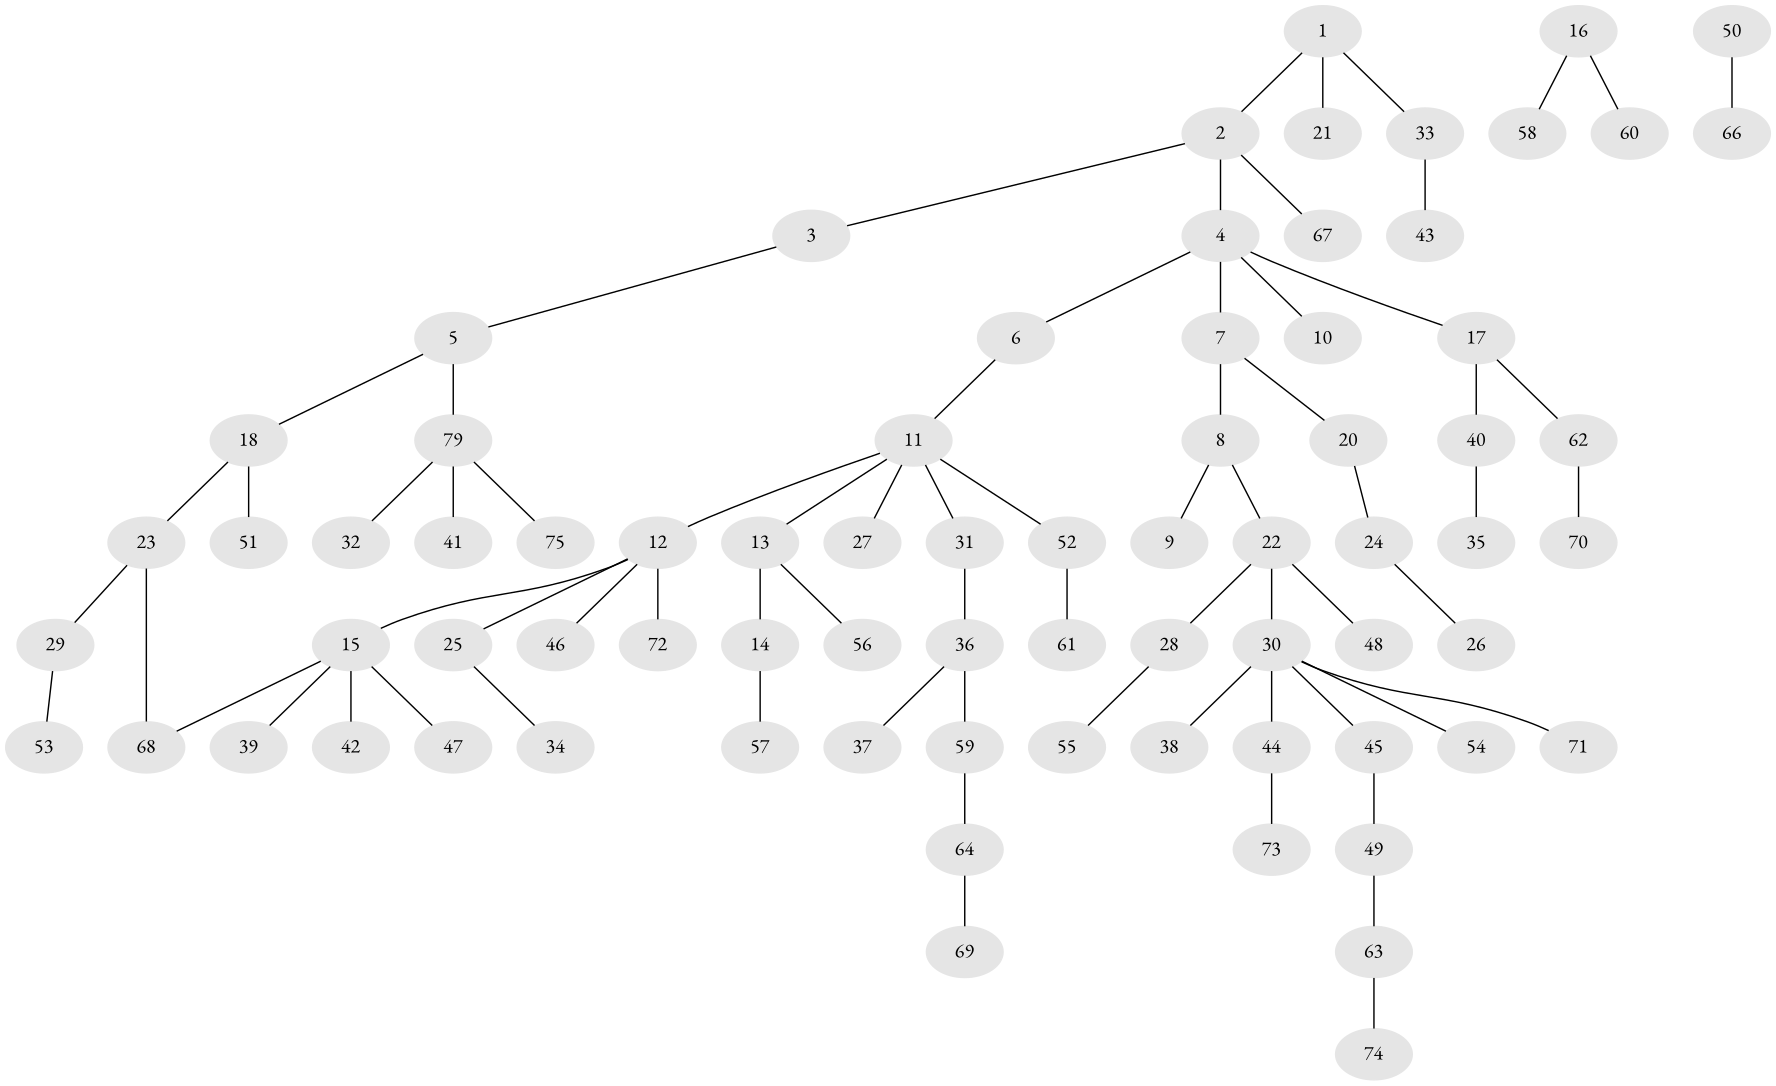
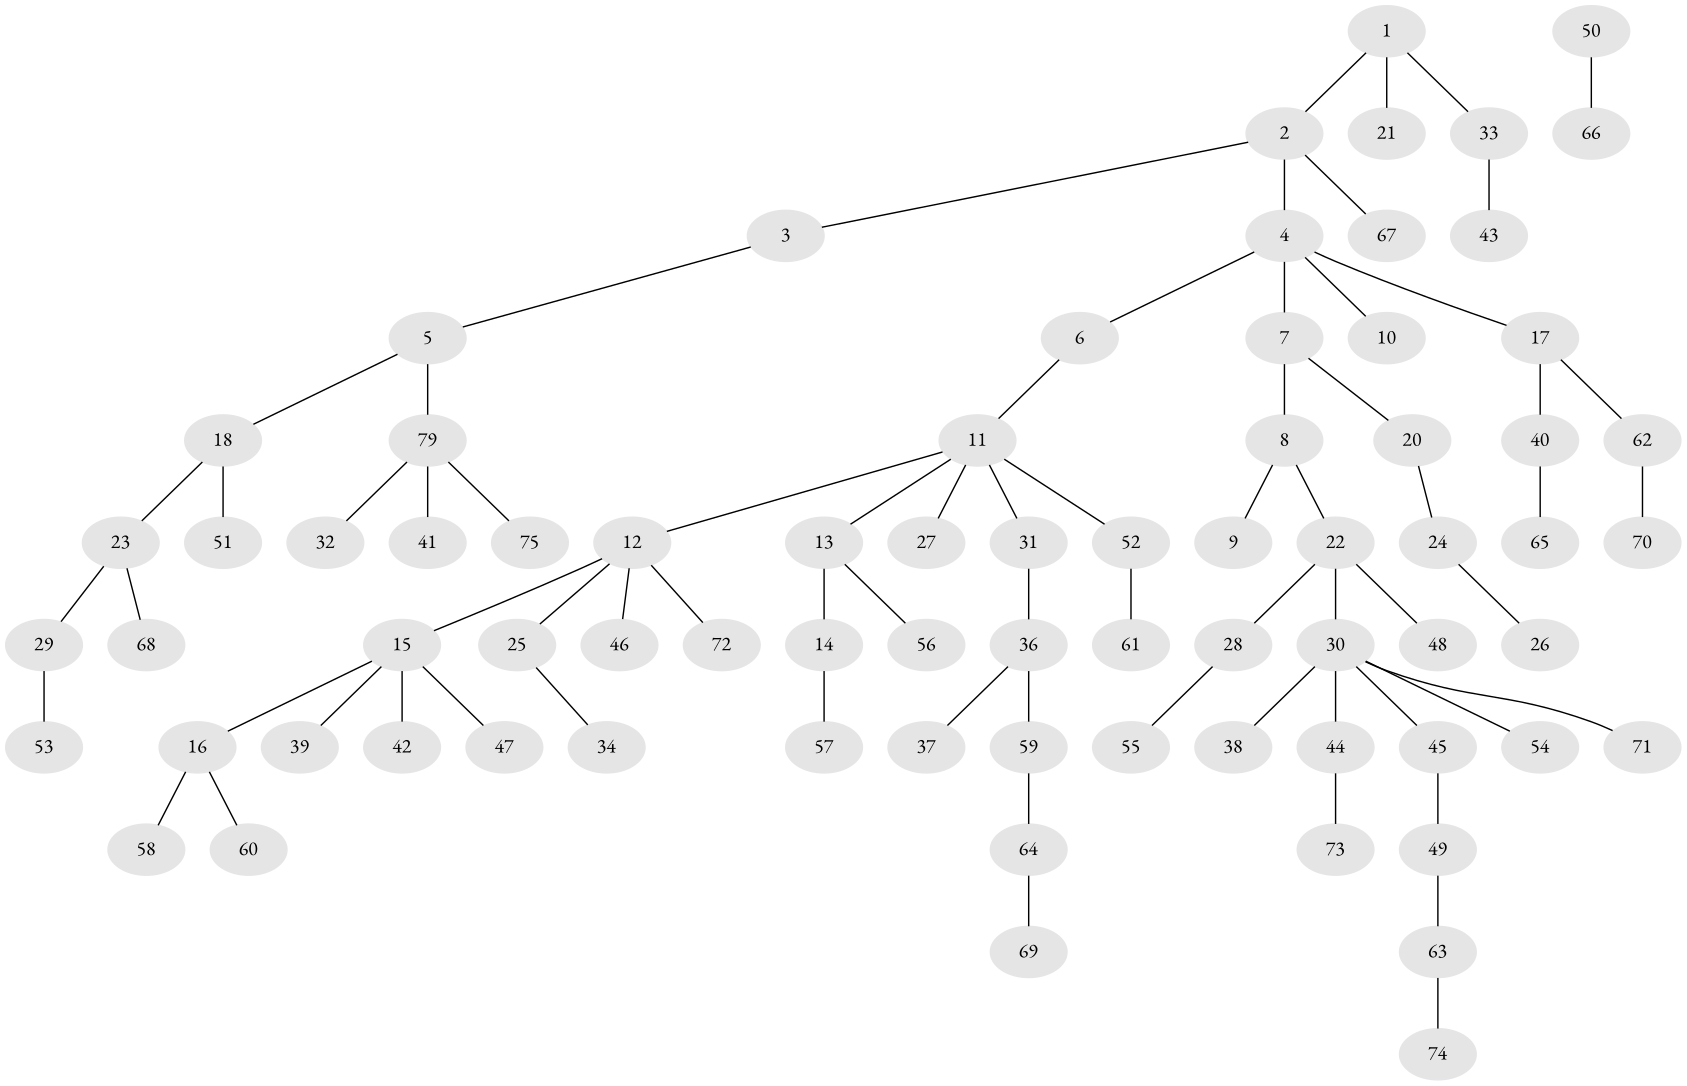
(1476, 543) -> (1540, 543)
(249, 696) -> (300, 696)
